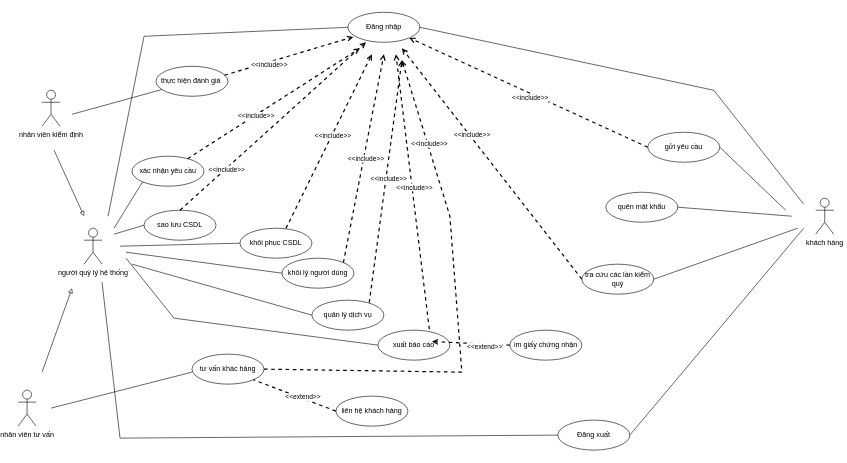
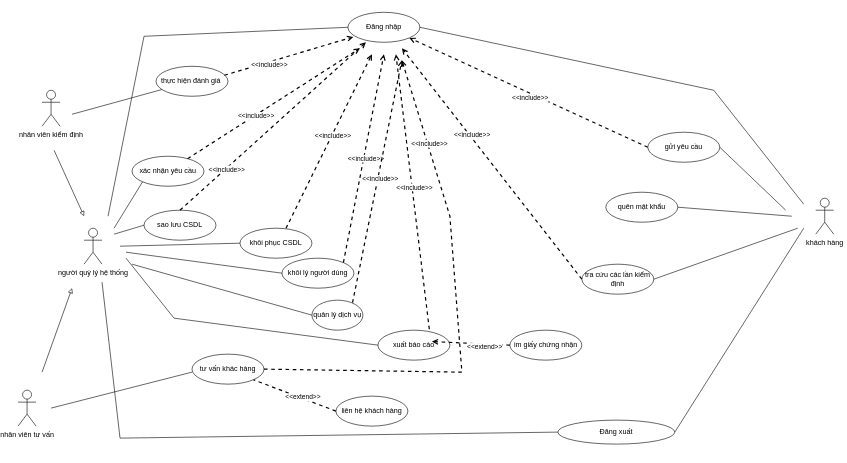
(618, 279) -> (618, 279)
(348, 315) -> (337, 315)
(594, 435) -> (616, 432)
